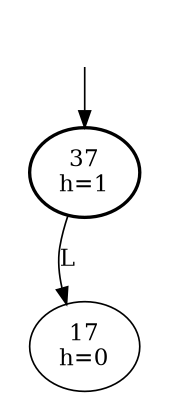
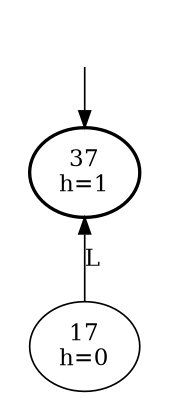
(59, 251) -> (85, 268)
